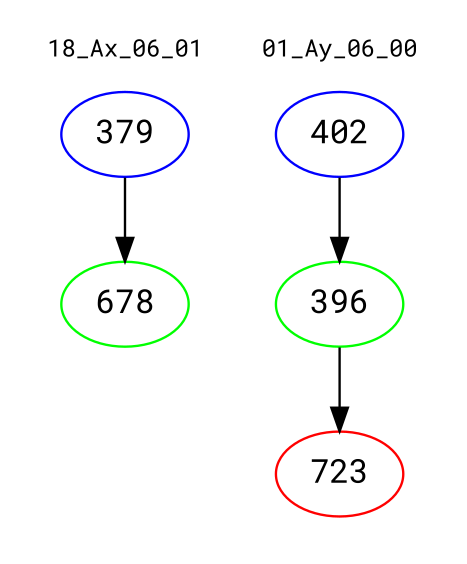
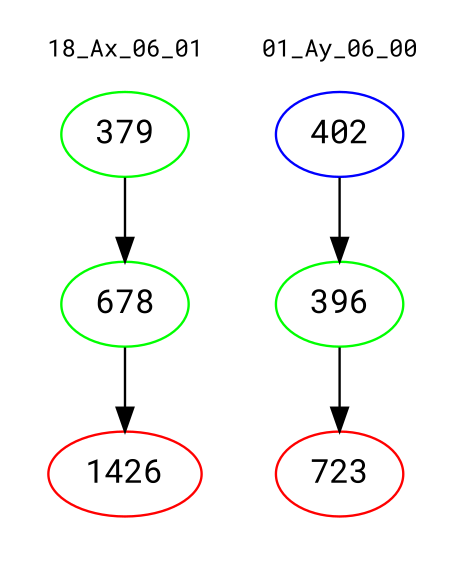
(125, 134) -> (125, 134)
none -> (125, 474)
